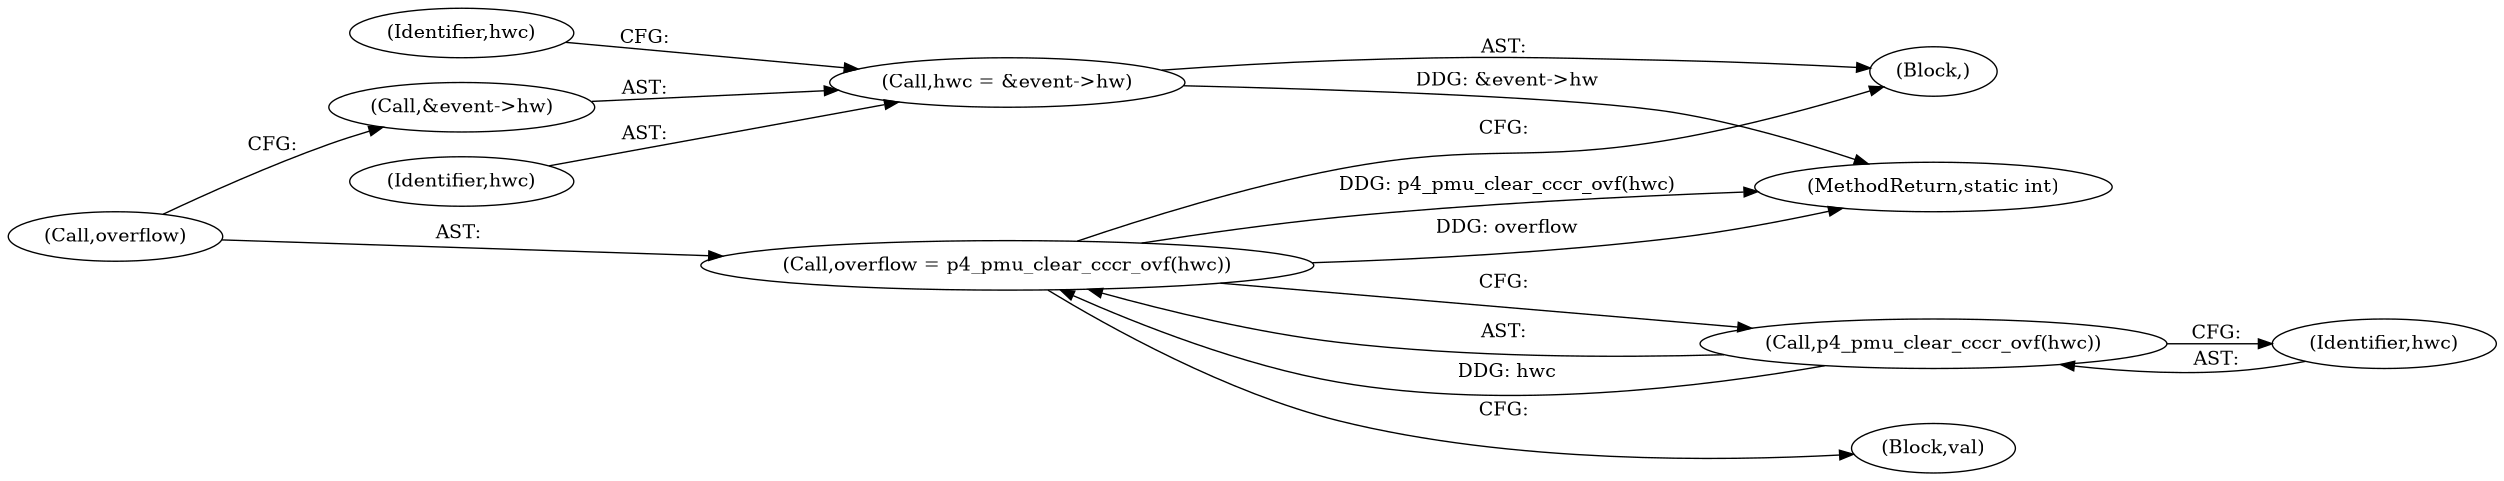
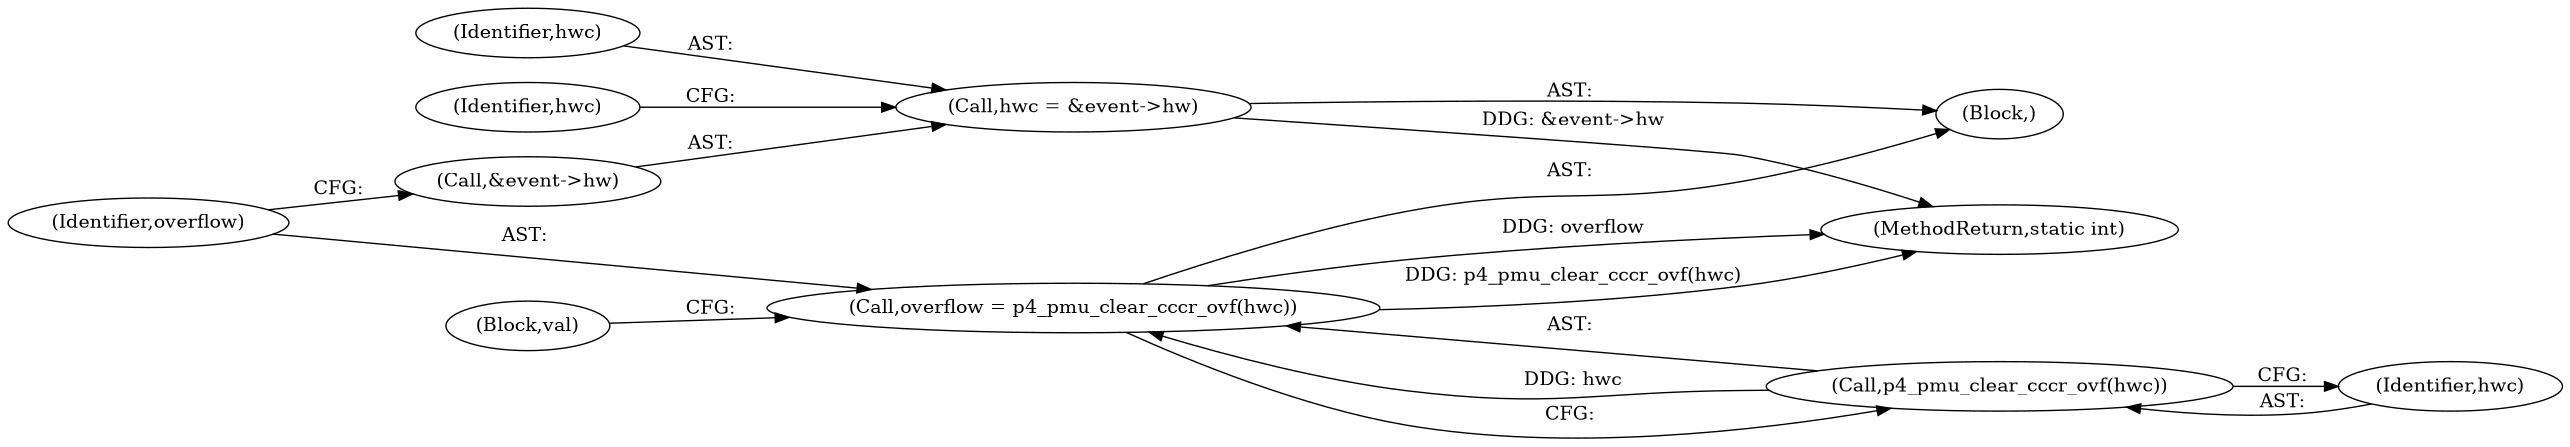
(1507, 129) -> (1573, 171)
(115, 236) -> (149, 223)
(1429, 438) -> (693, 320)
